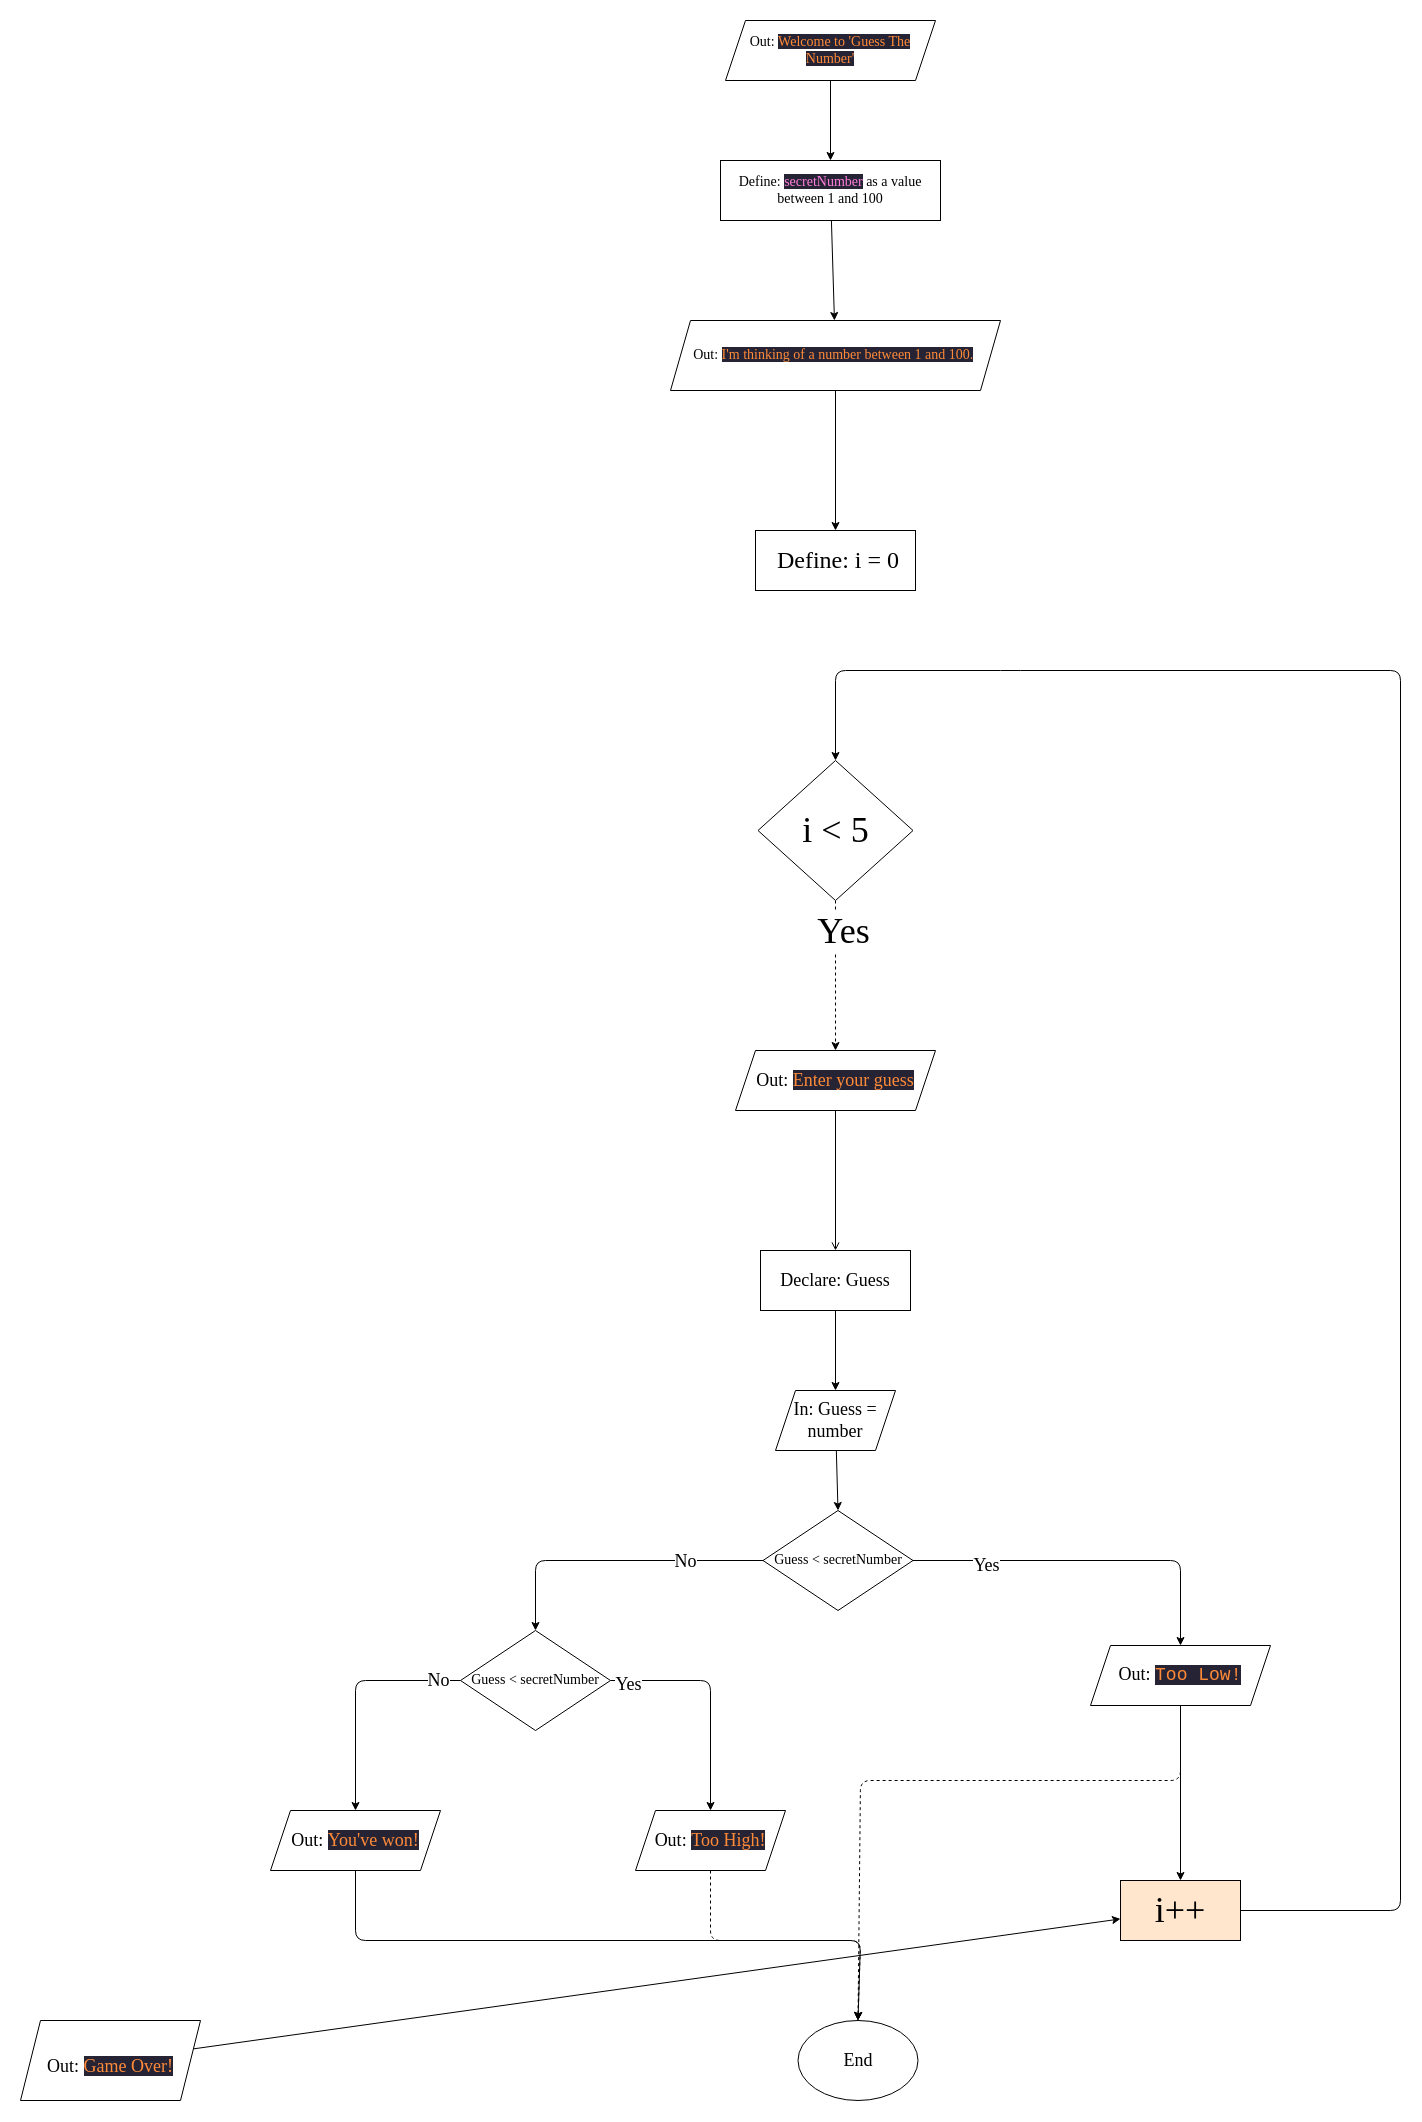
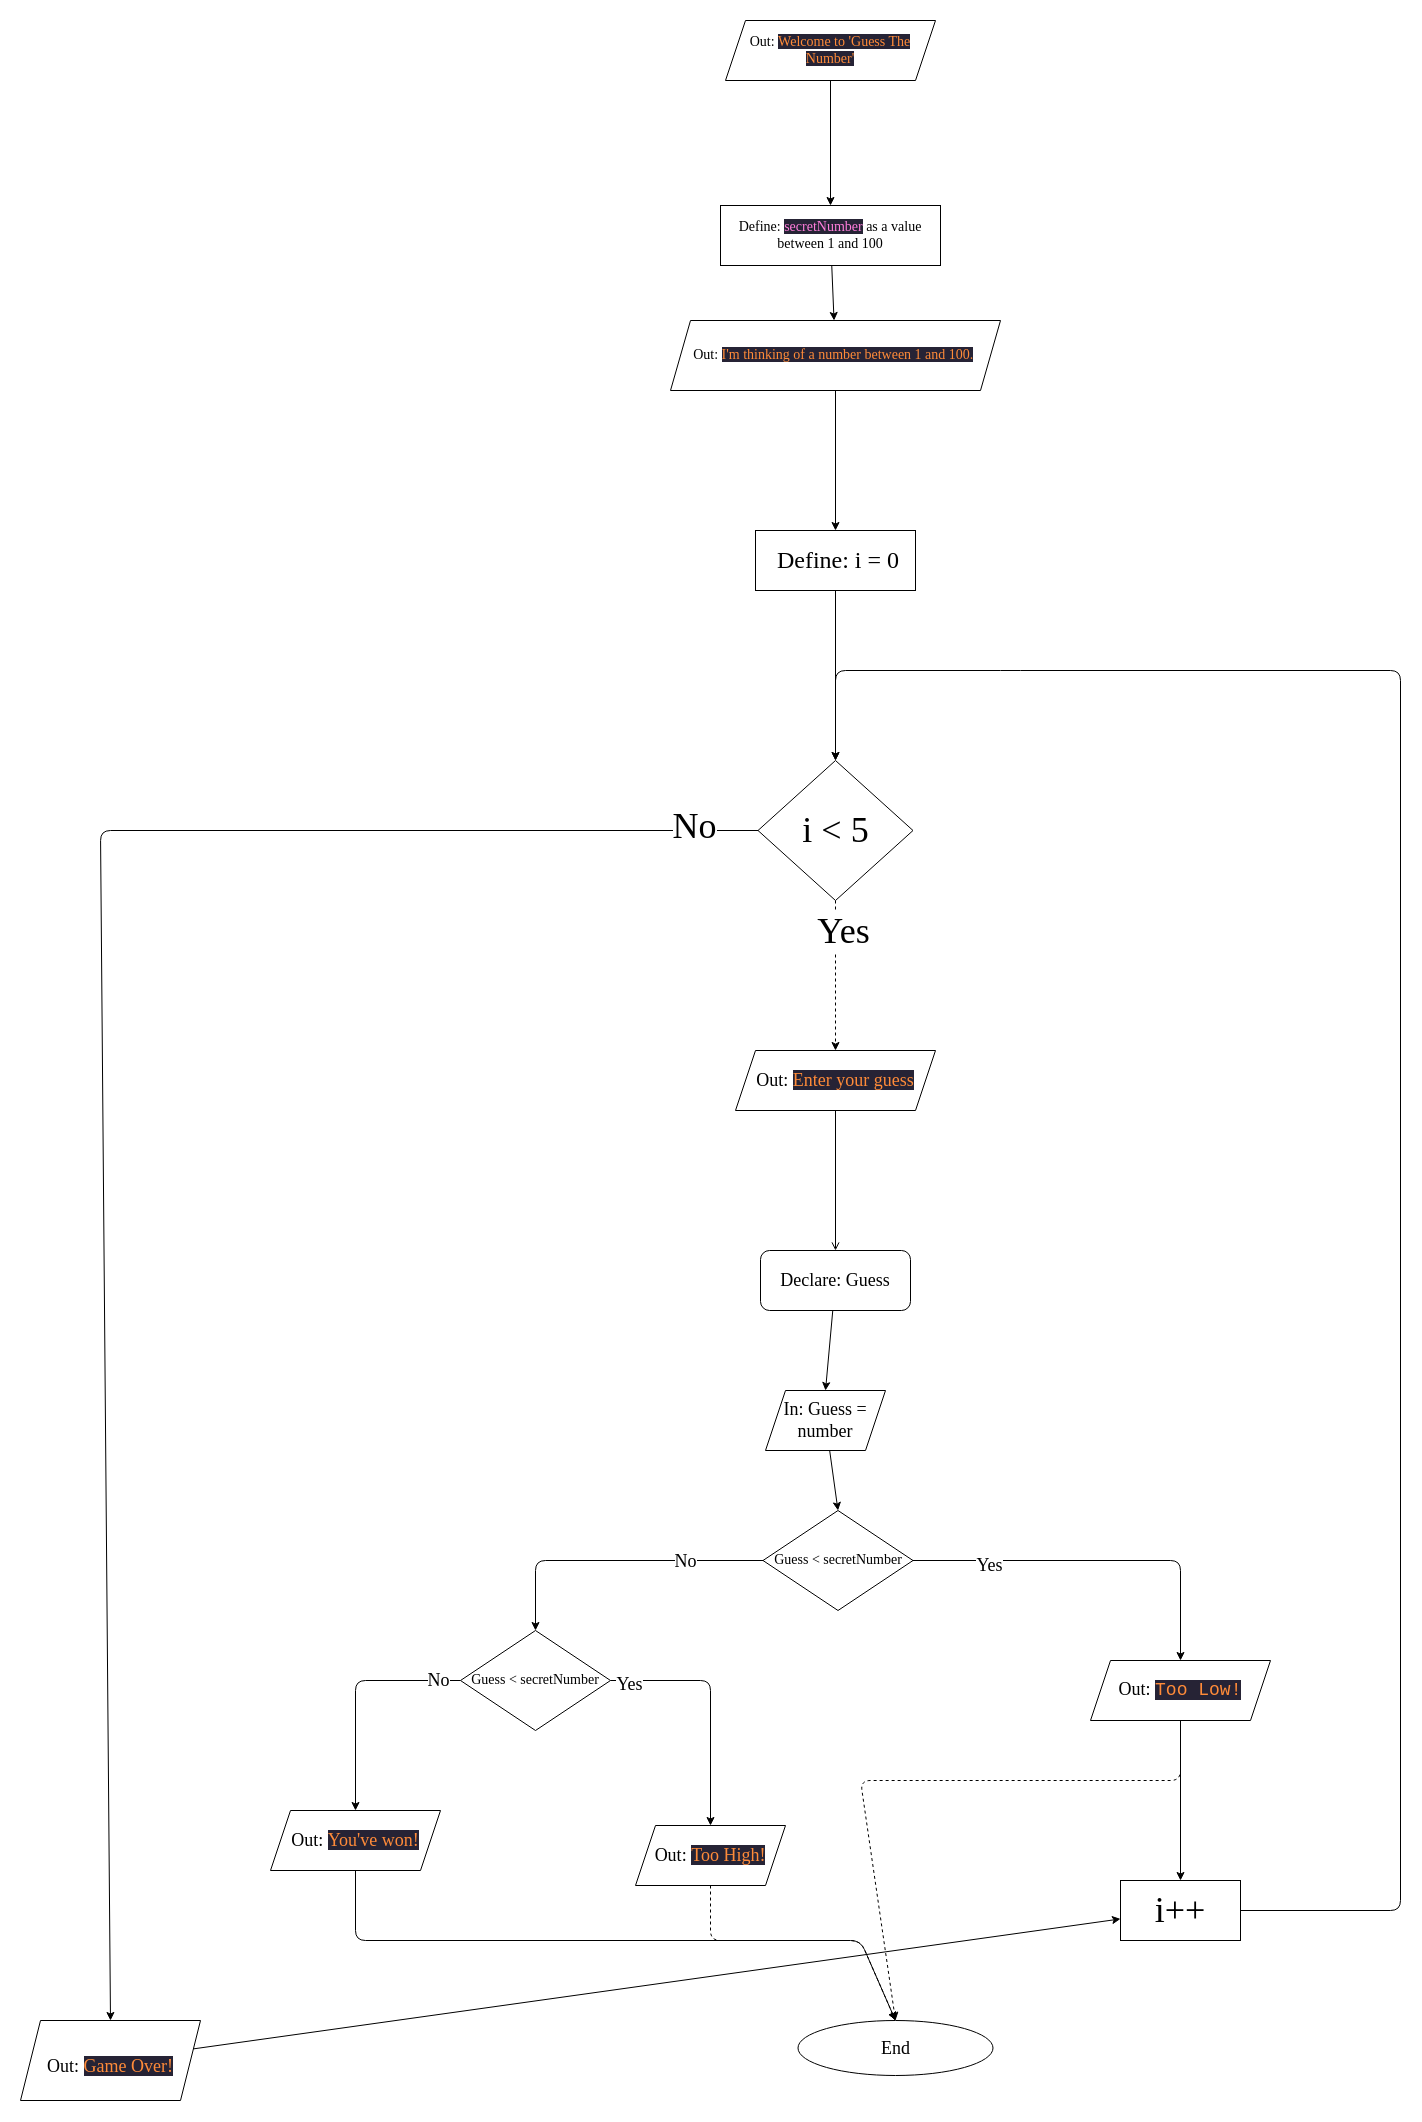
(831, 191) -> (831, 236)
none -> (836, 631)
none -> (103, 1099)
(836, 1281) -> (836, 1281)
(836, 1421) -> (826, 1421)
(1181, 1676) -> (1181, 1691)
(711, 1841) -> (711, 1856)
(1181, 1911) -> (1181, 1911)
(858, 2061) -> (896, 2048)
